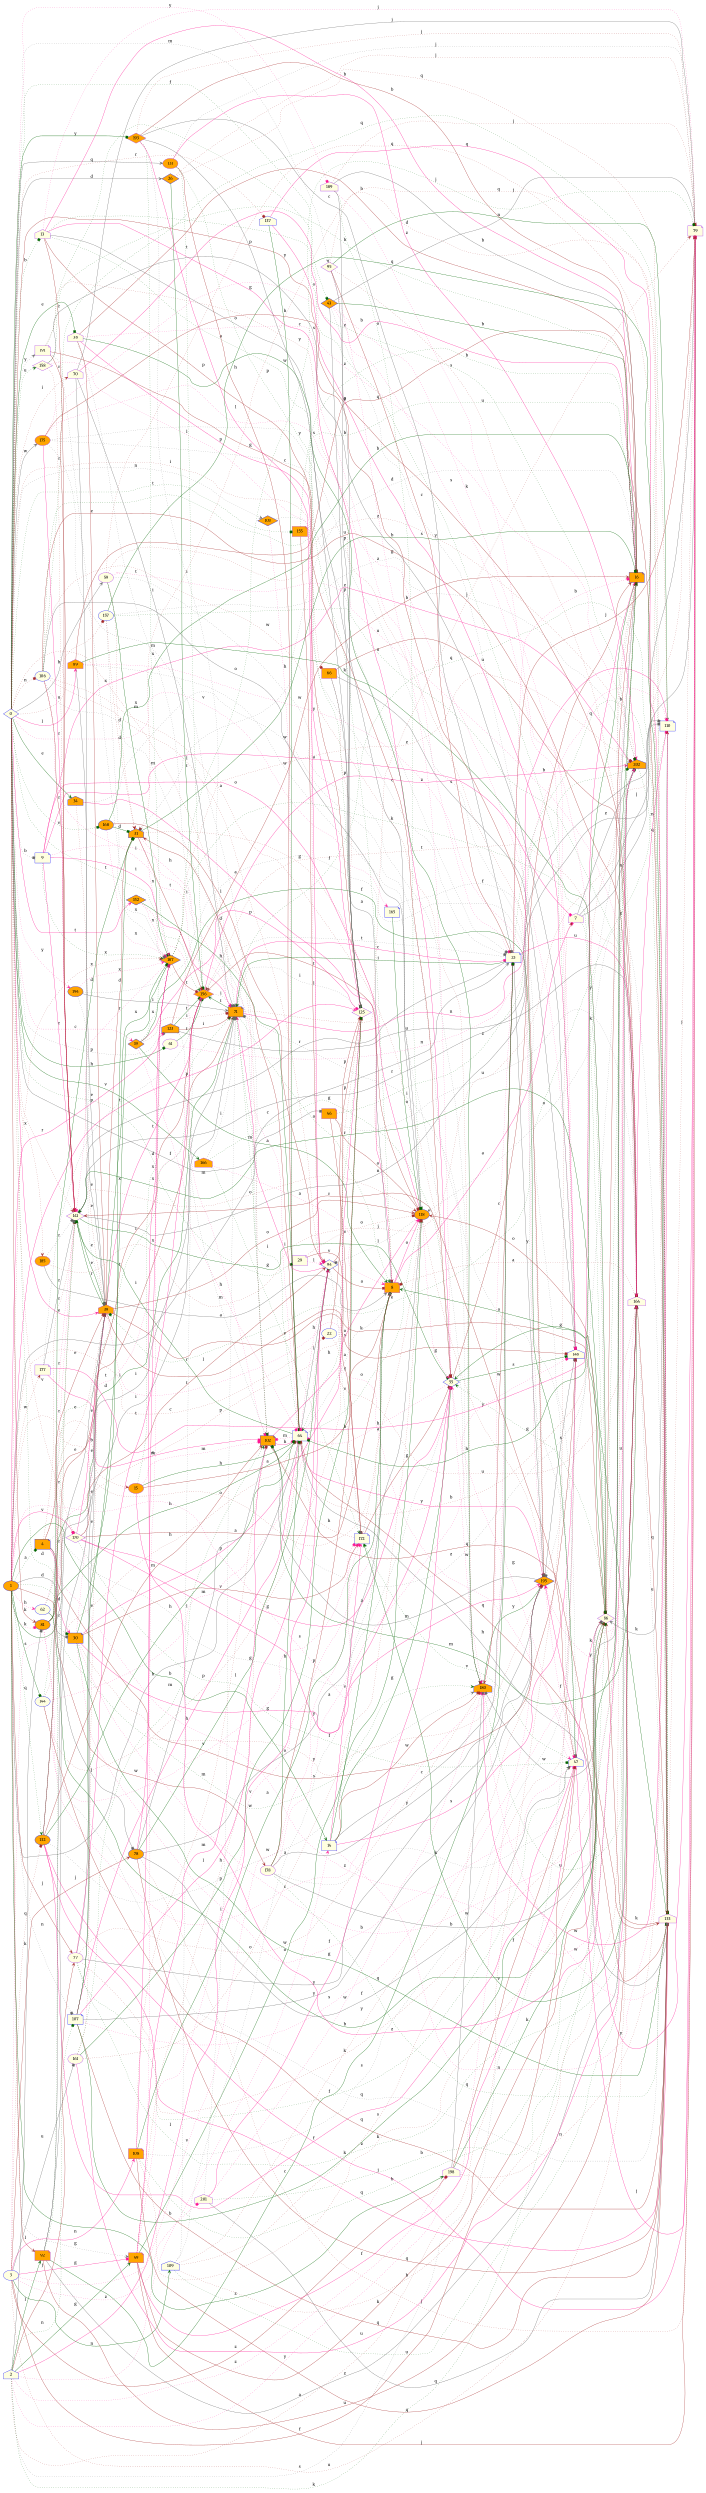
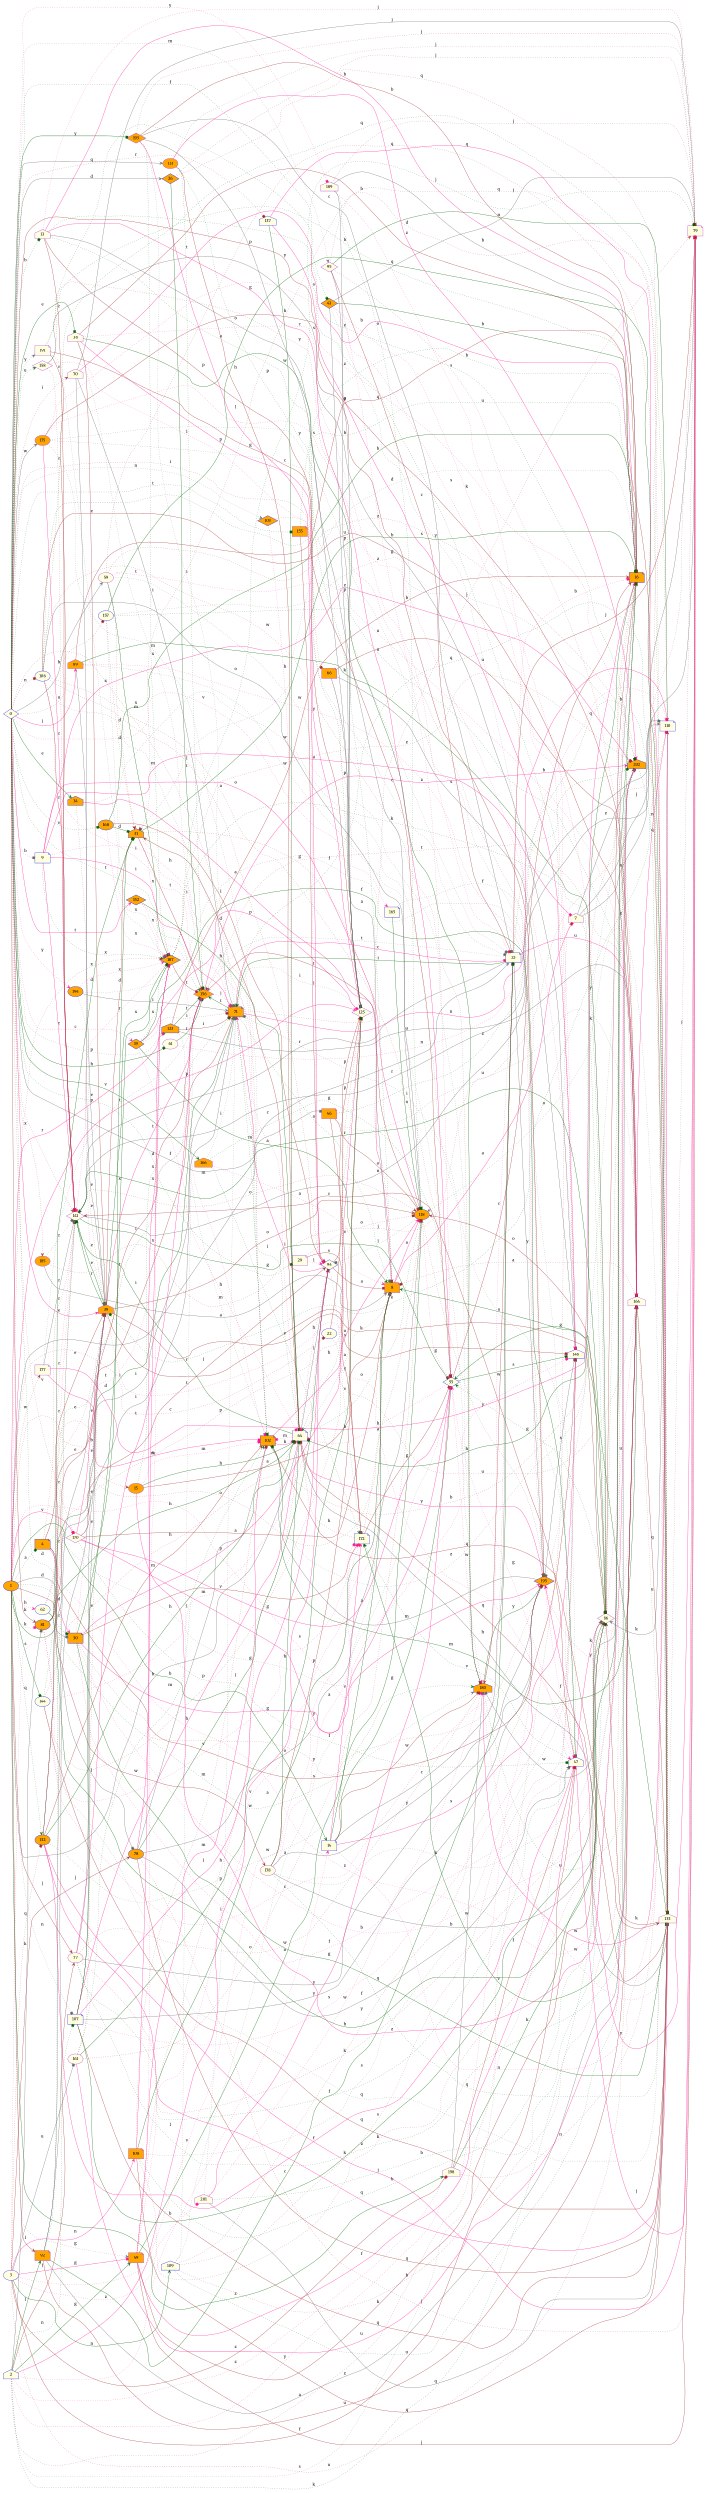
(642, 829) -> (642, 829)
